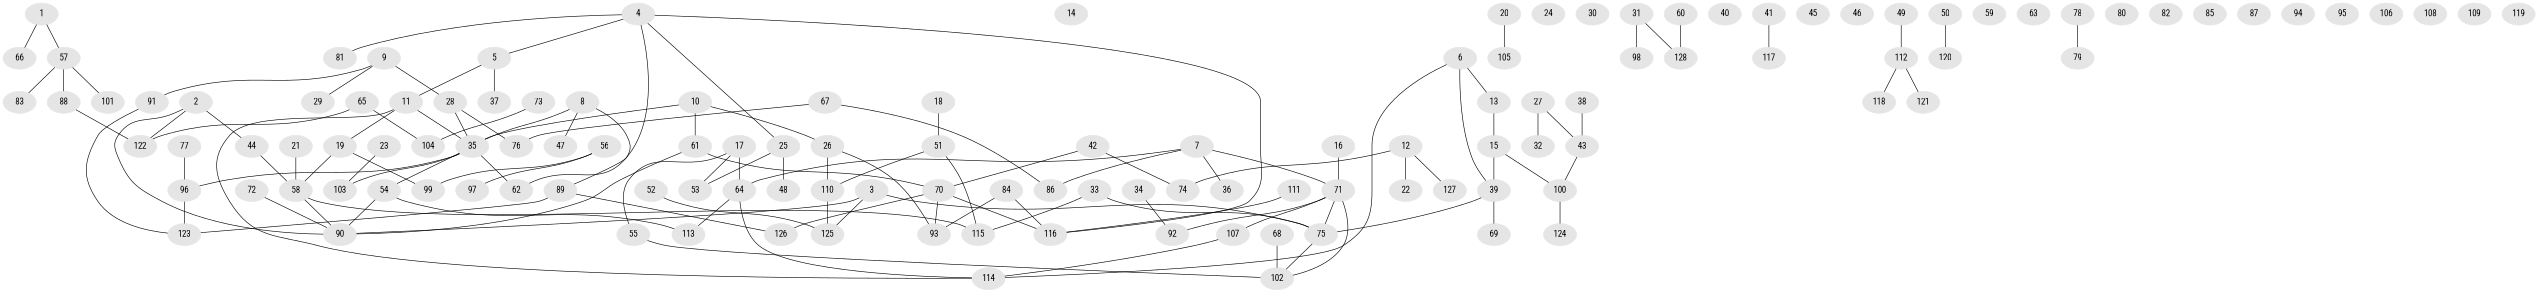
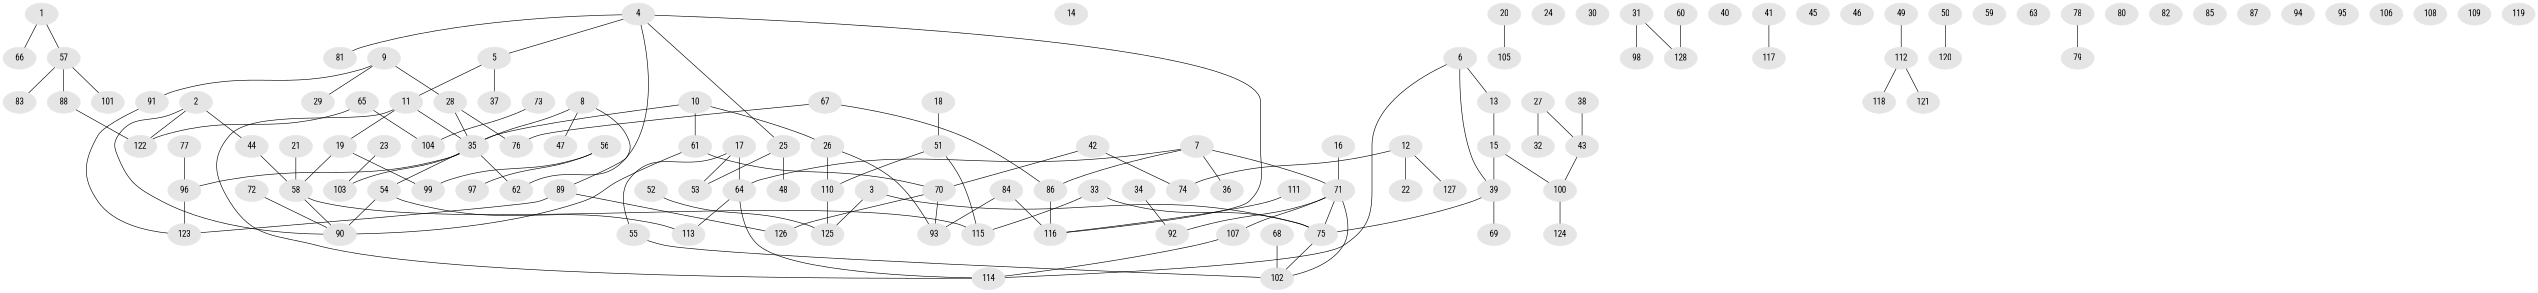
(995, 213) -> (1050, 214)
(609, 221) -> none
